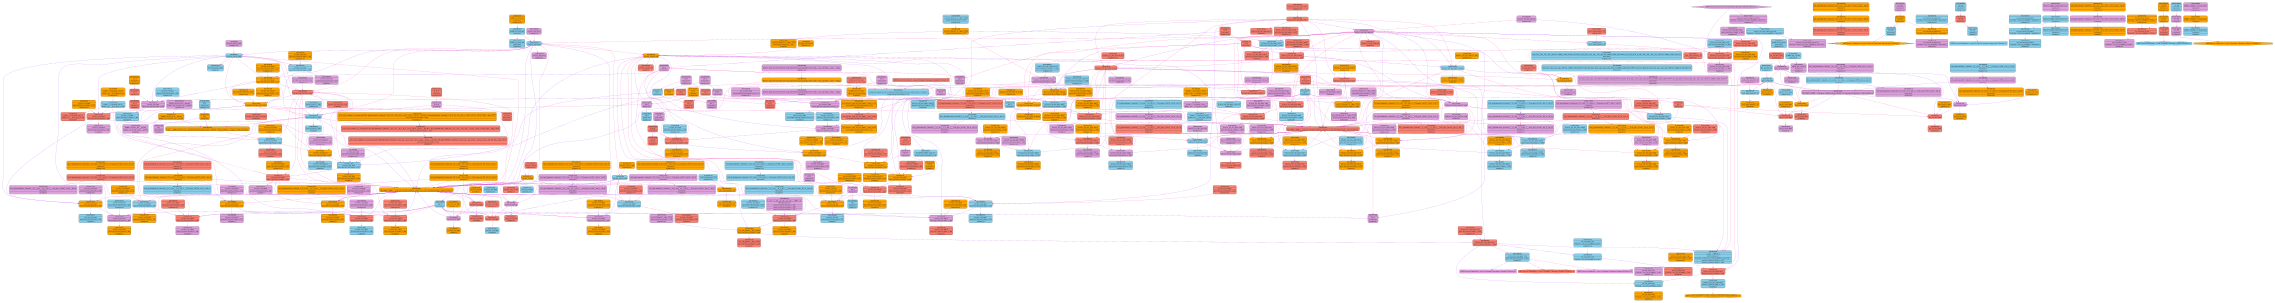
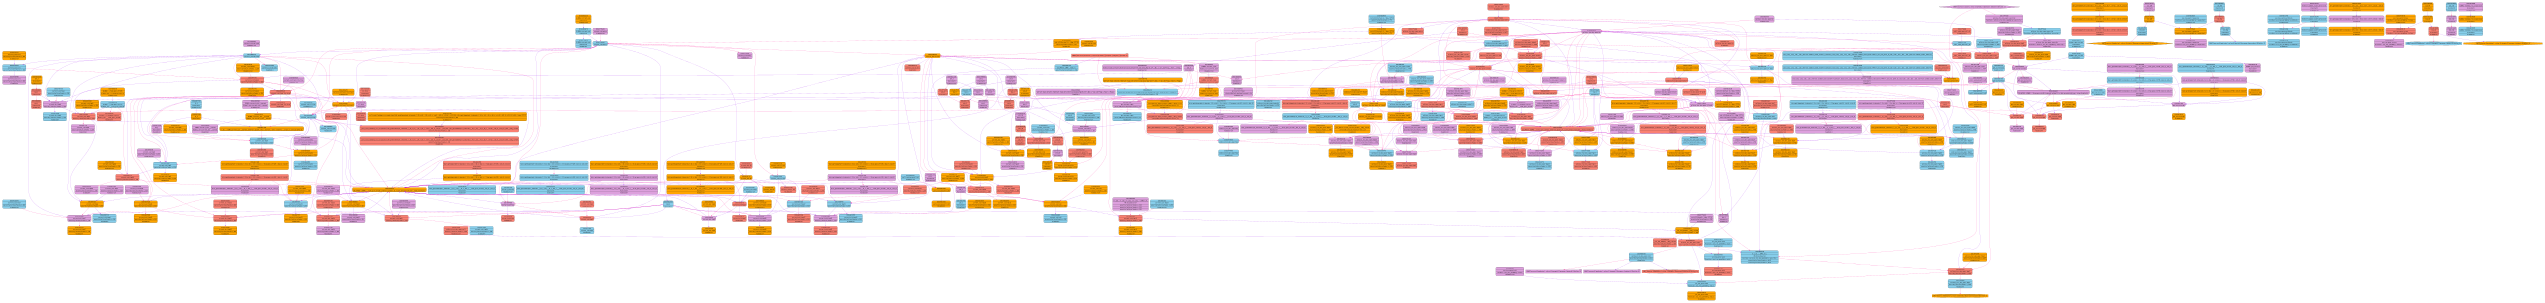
none -> (1209, 68)
(268, 80) -> (252, 80)
